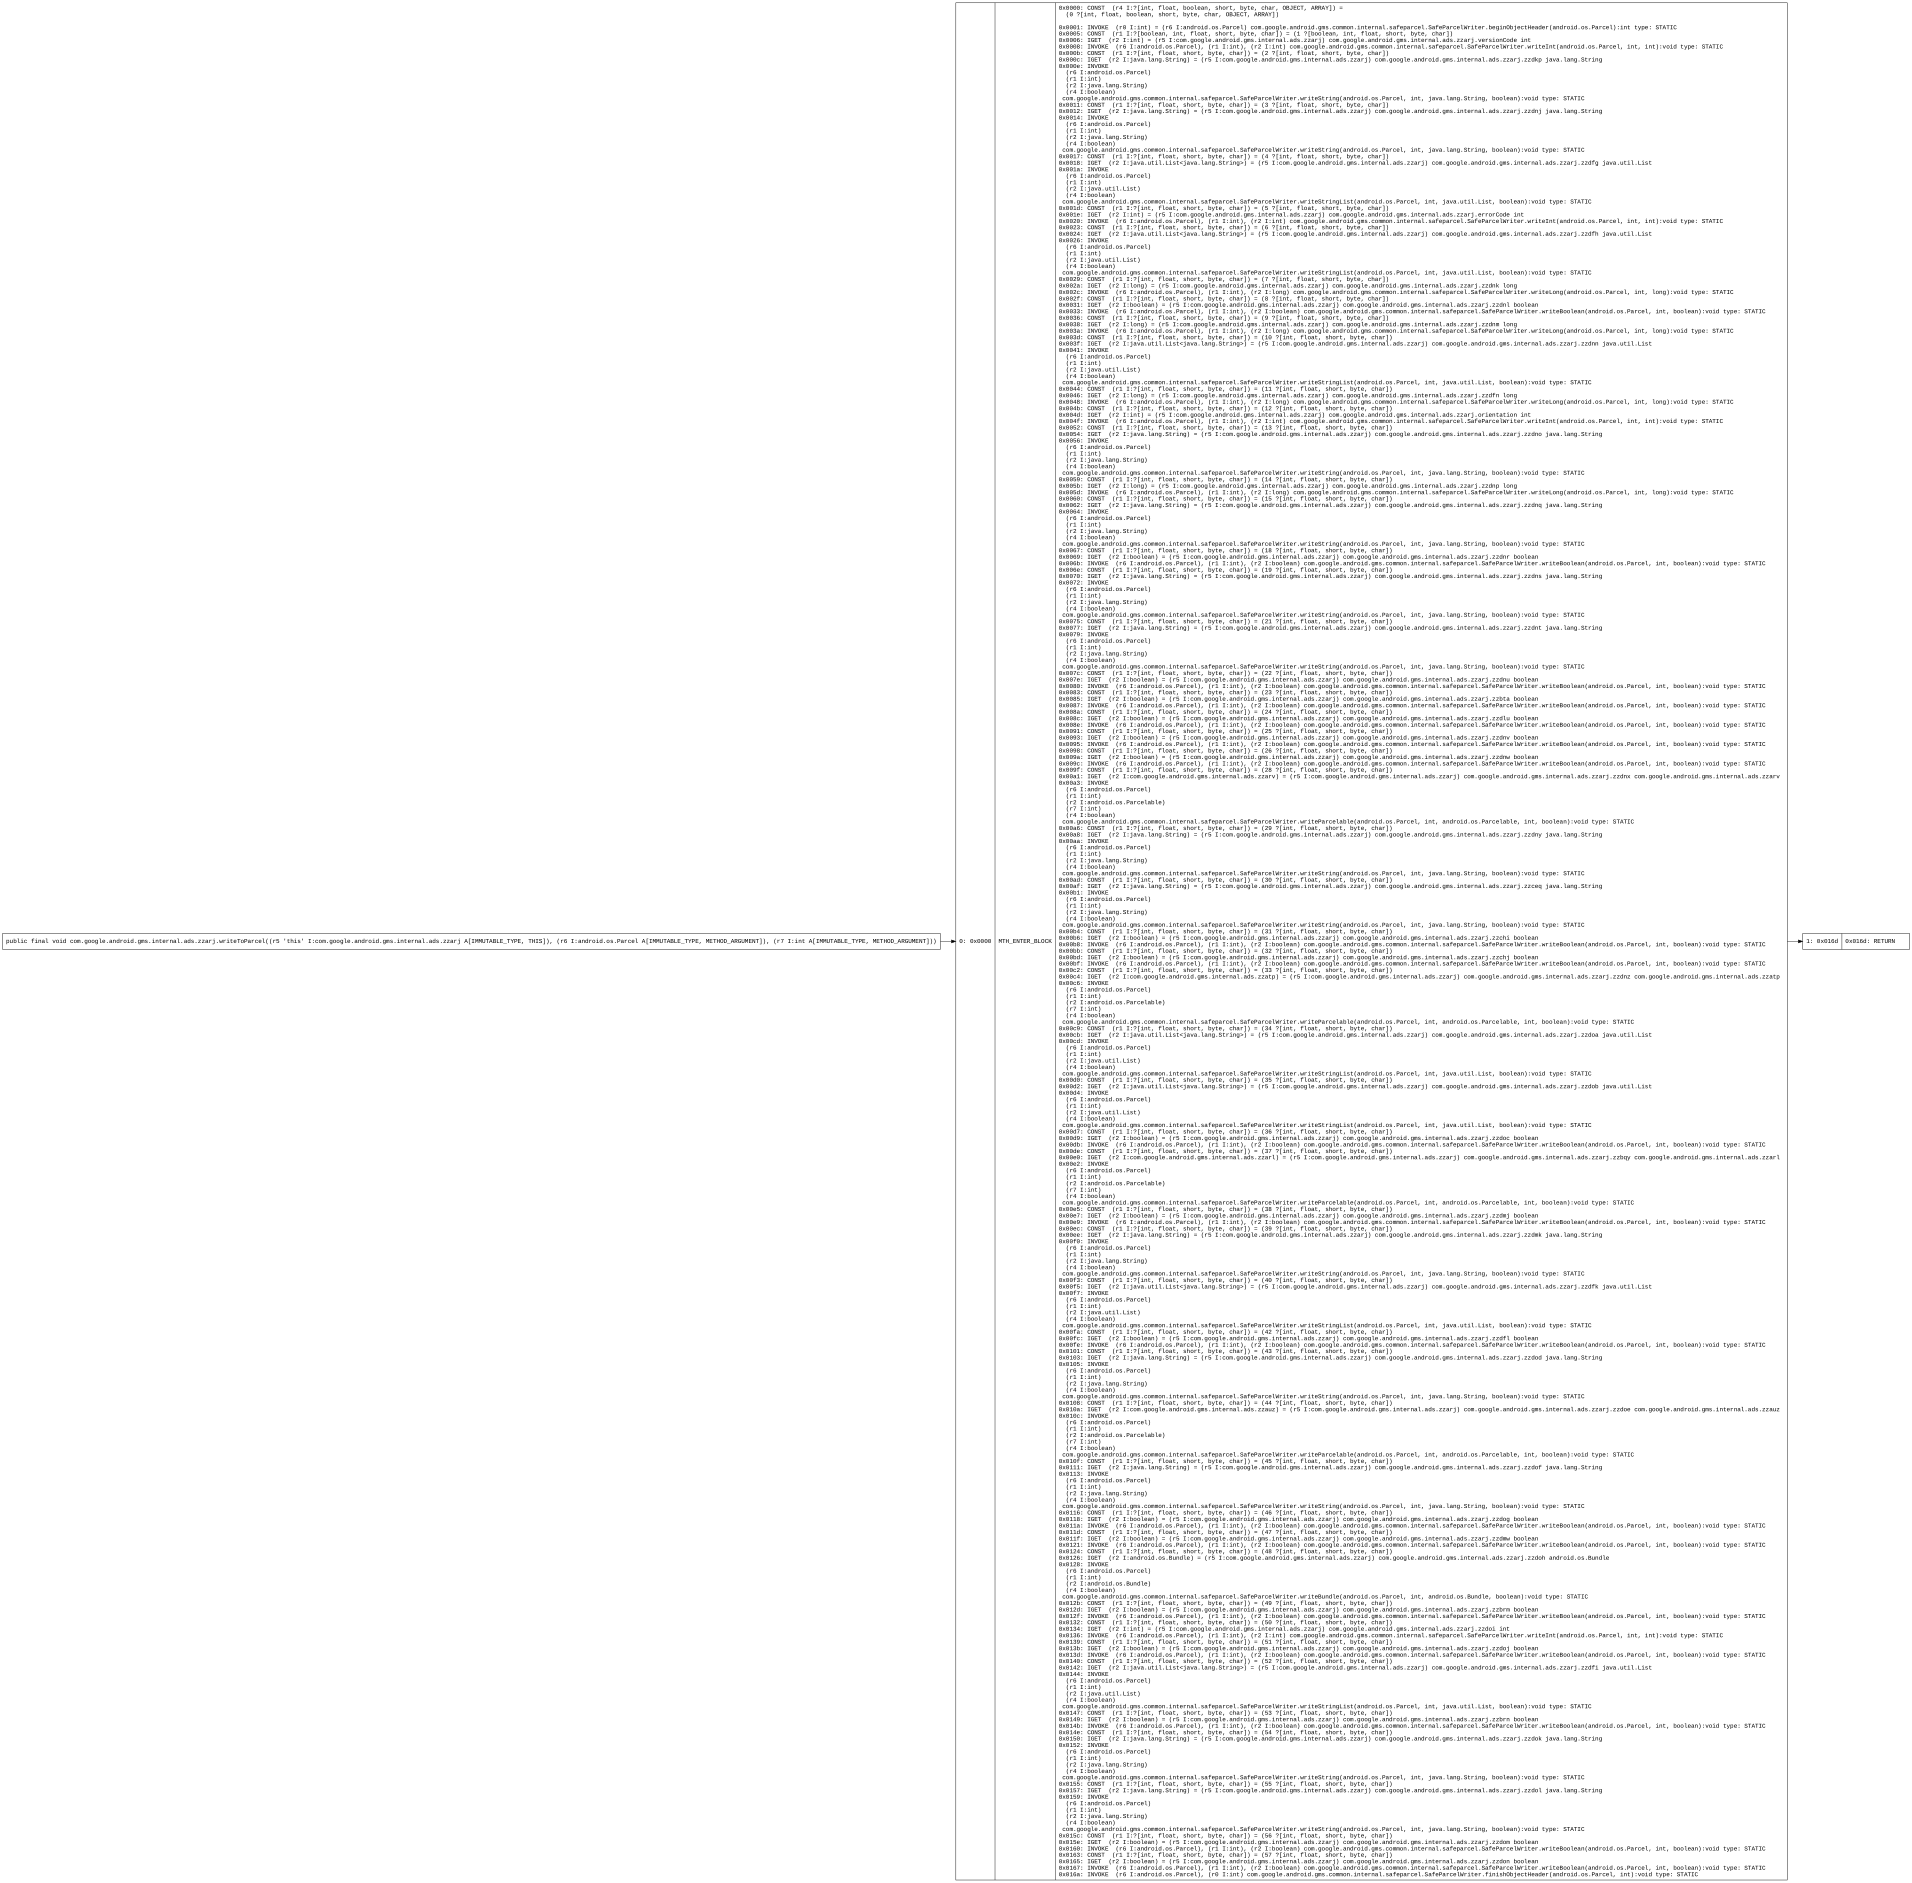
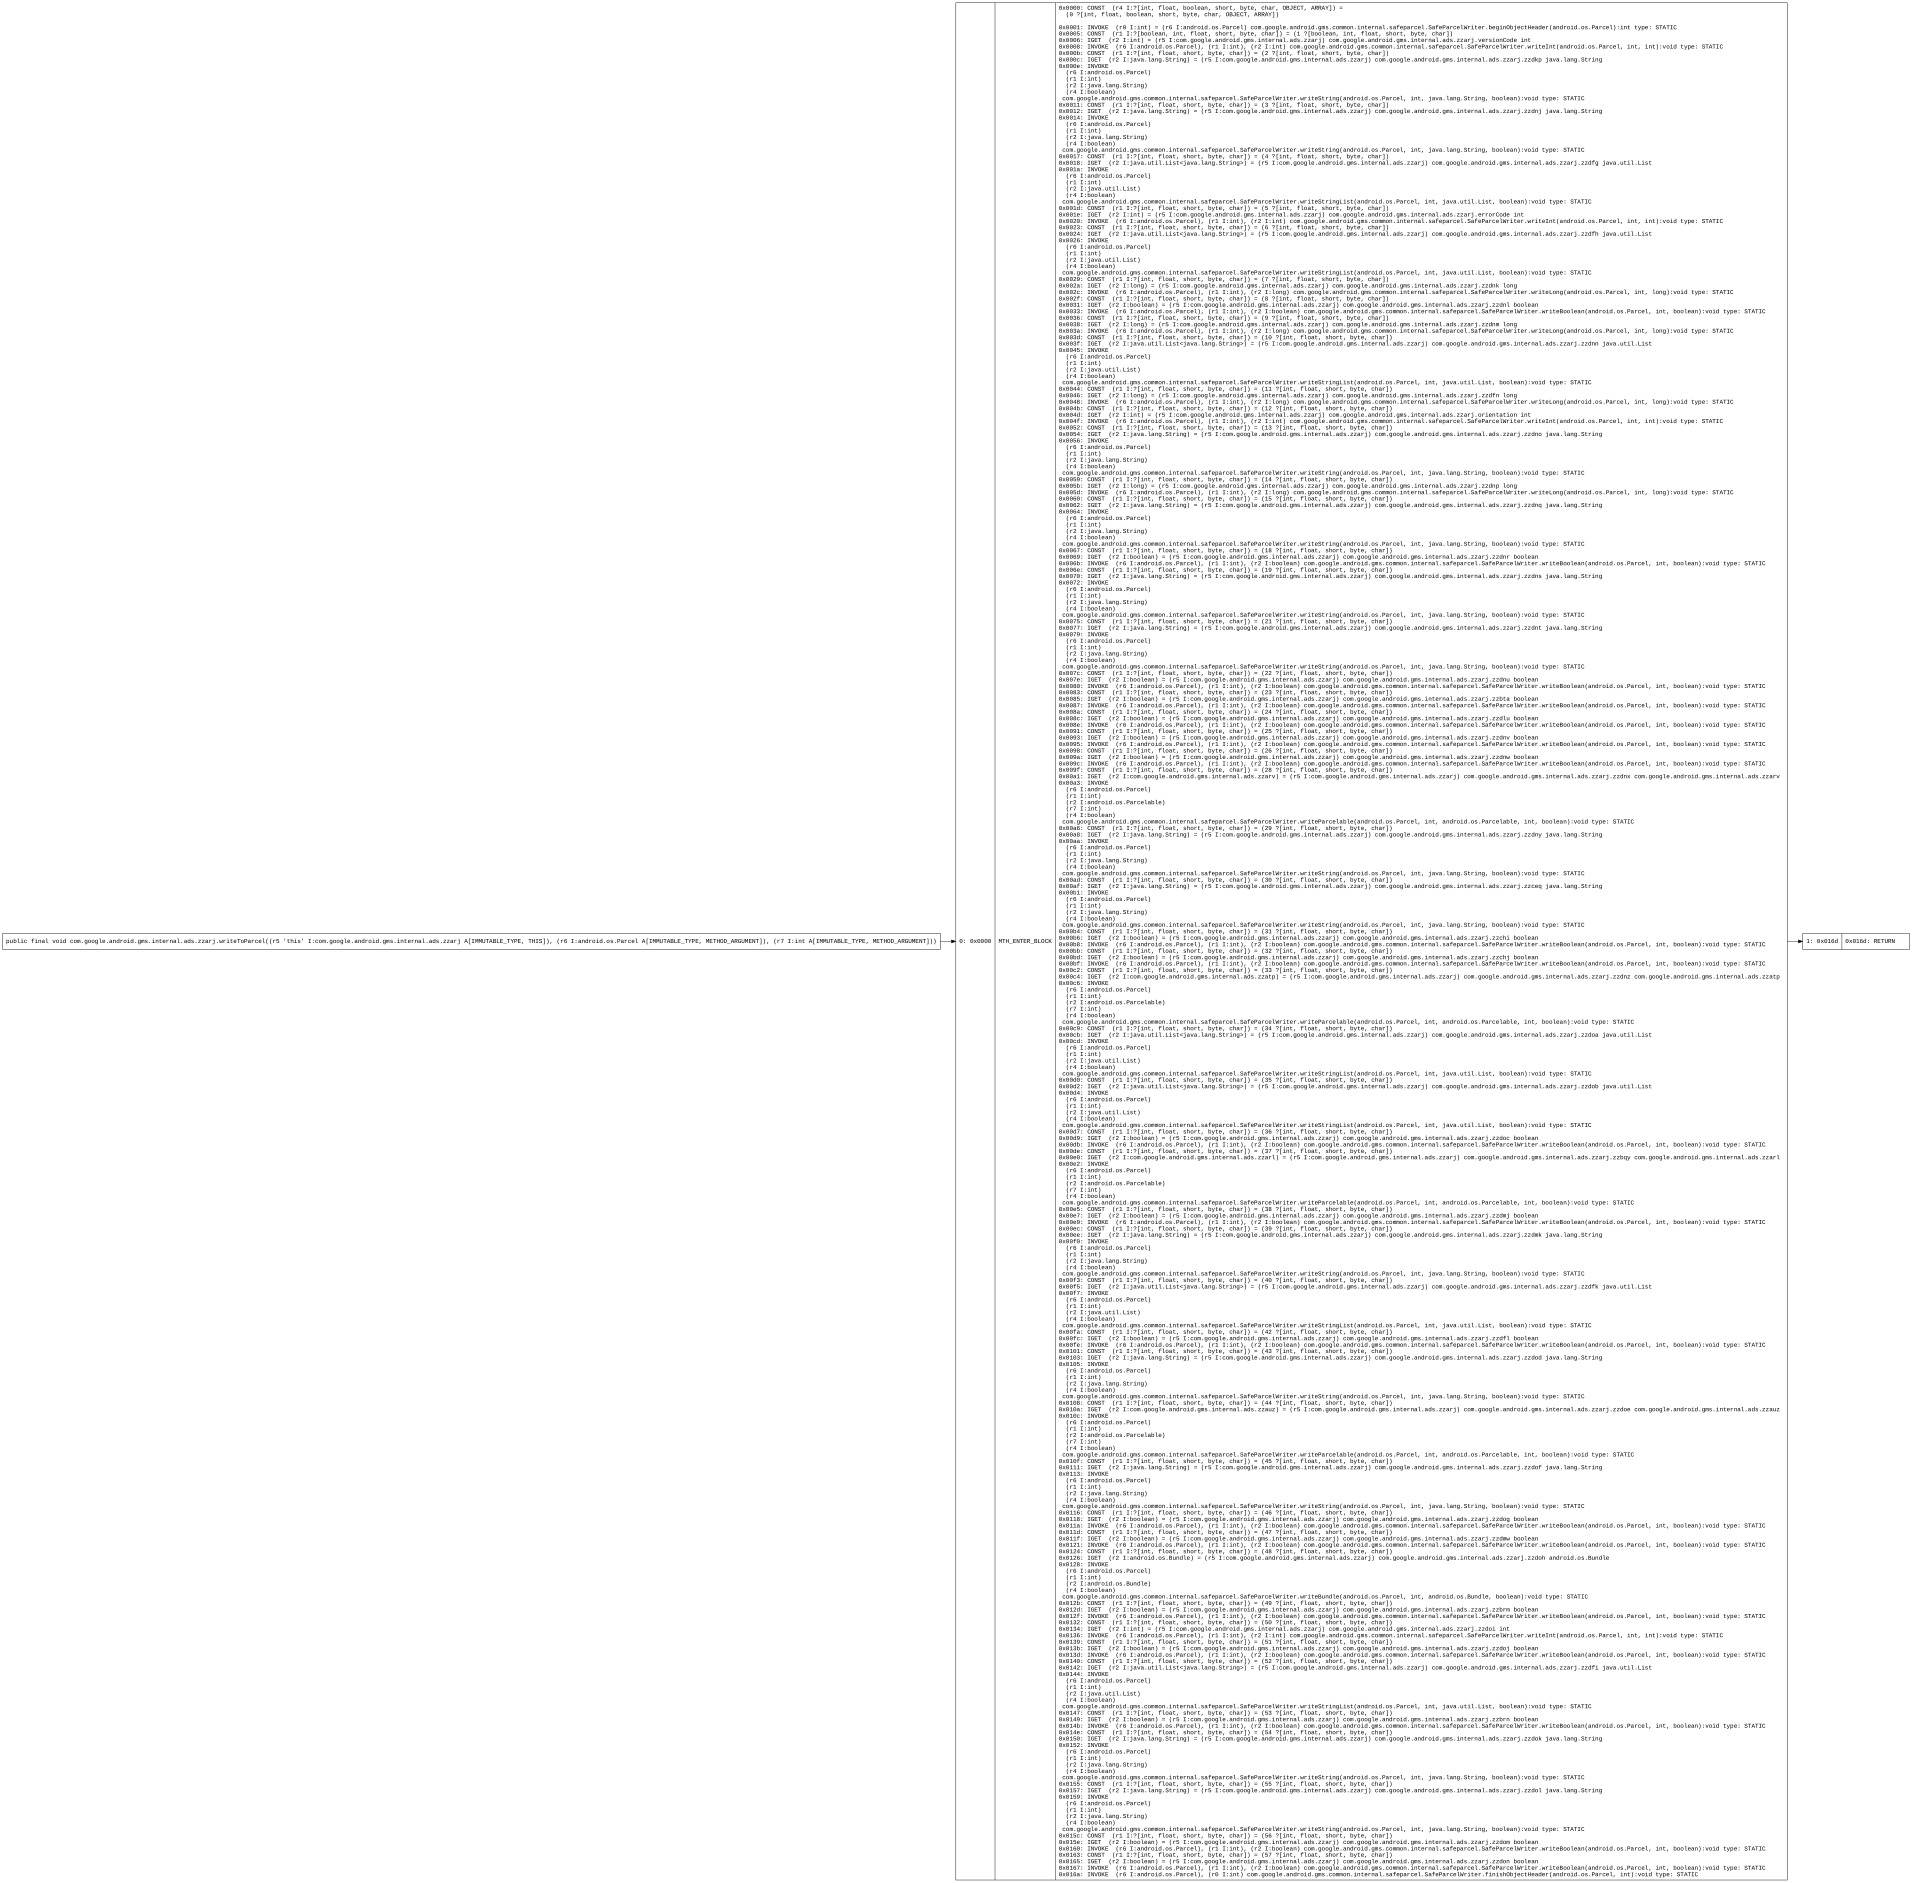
(1087, 350) -> (1087, 350)
